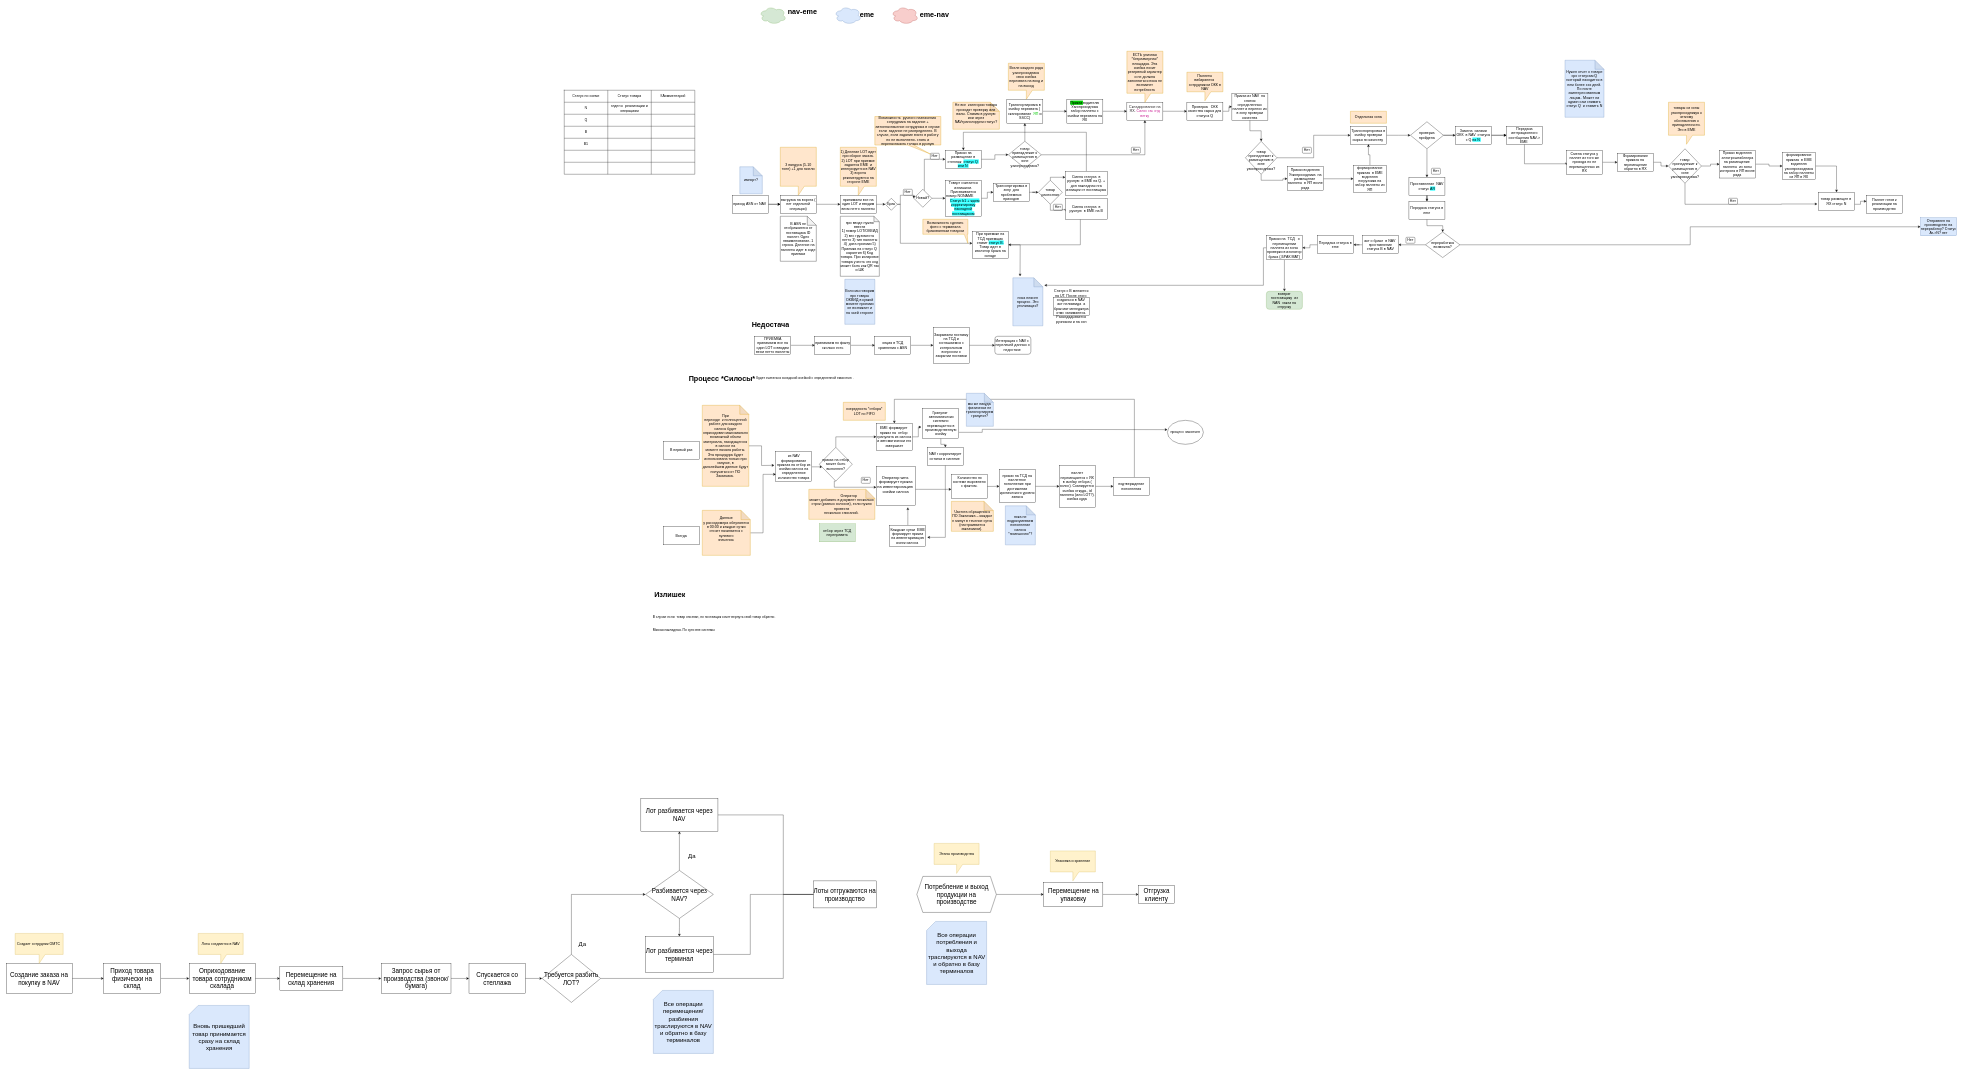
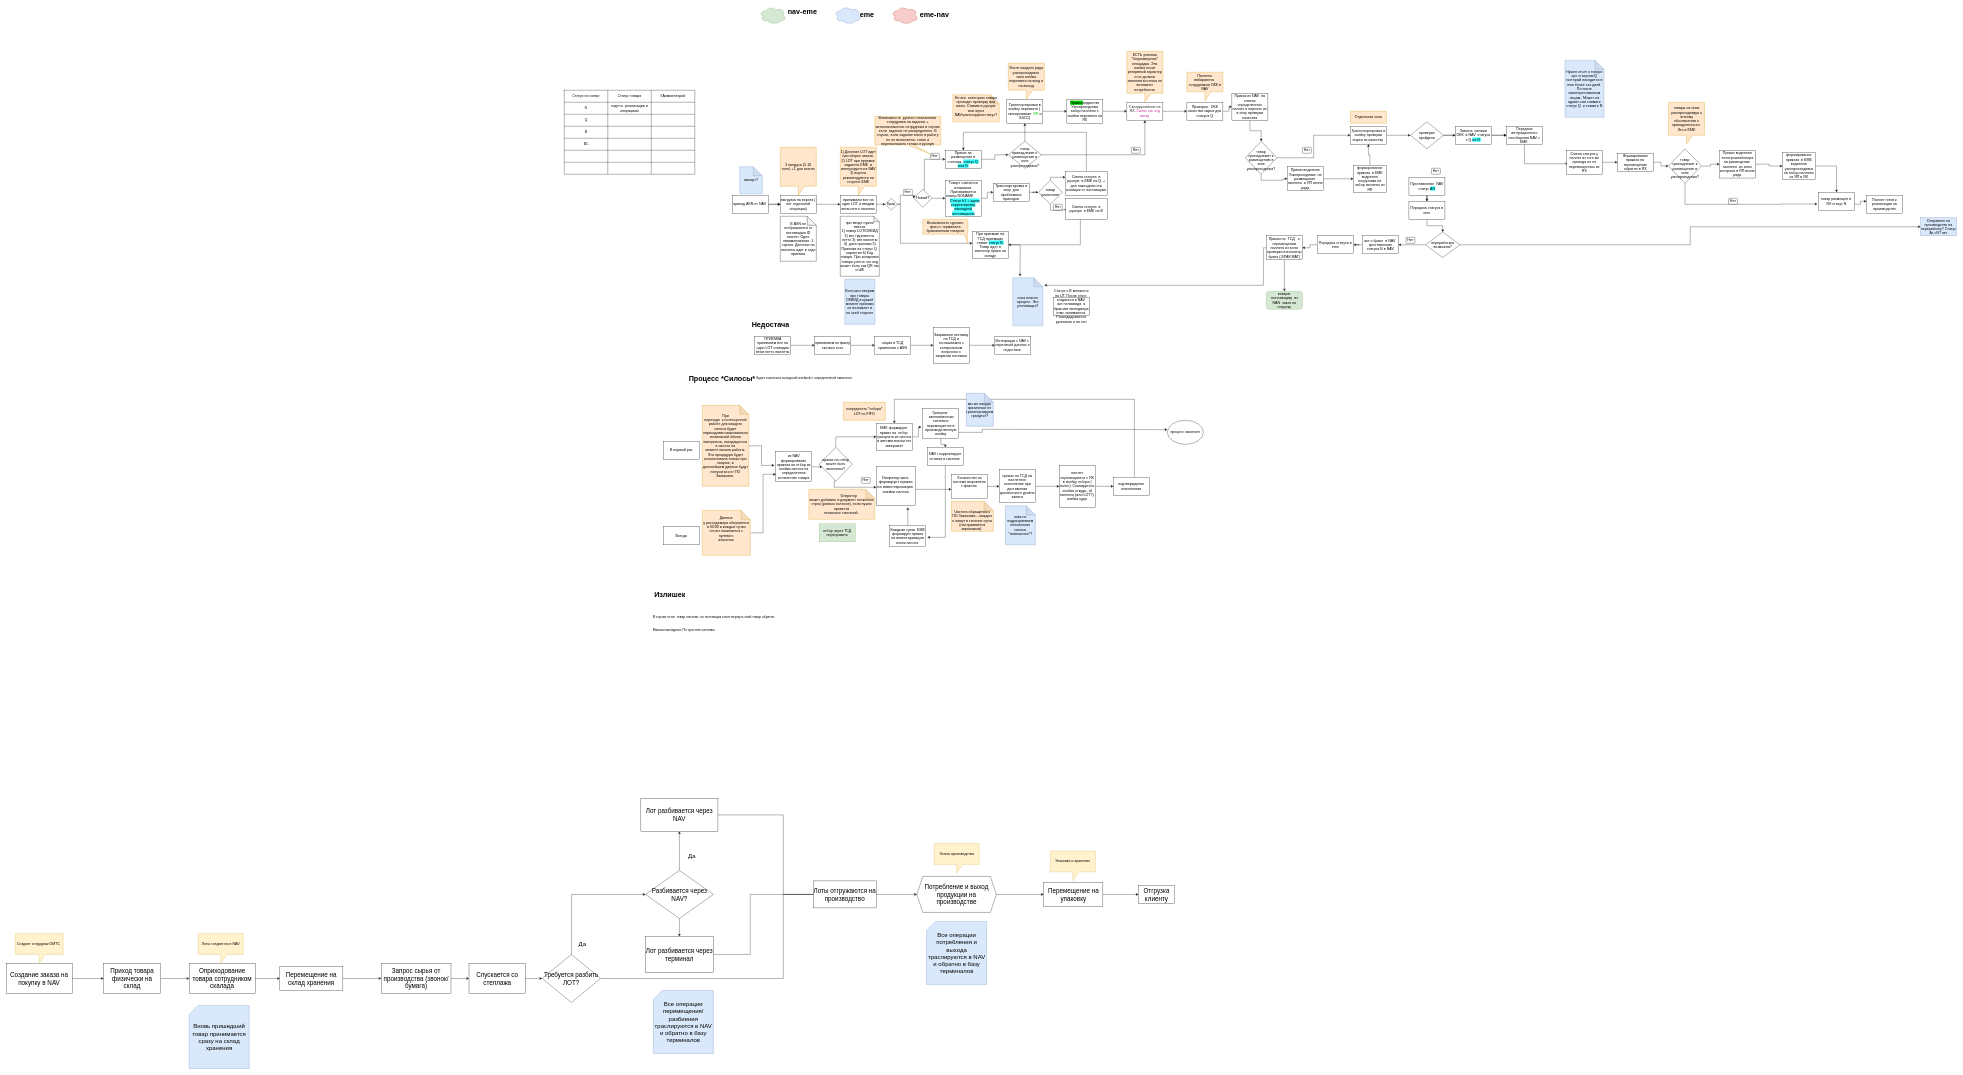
(976, 116) -> (976, 108)
(1427, 174) -> none
(1013, 345) -> (1013, 345)
none -> (913, 894)
